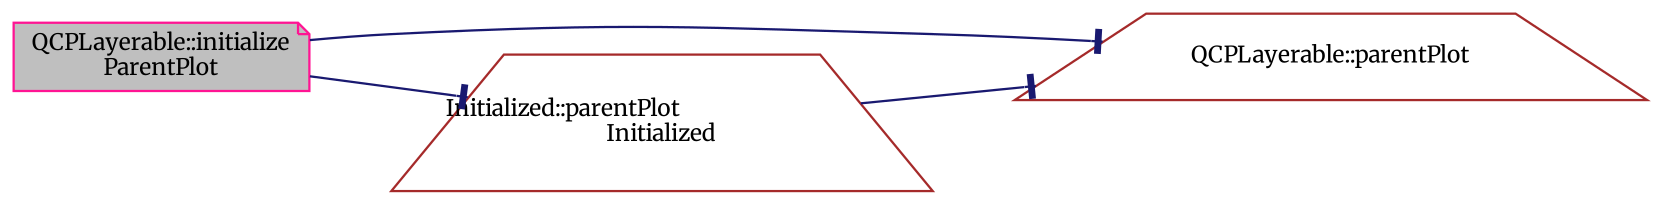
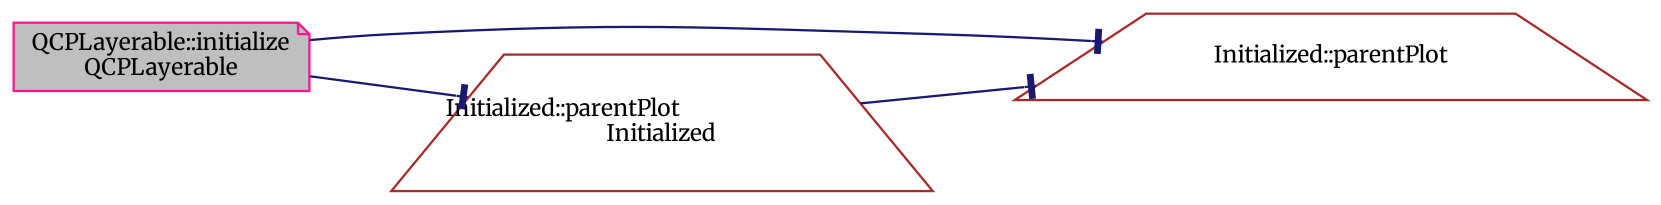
(162, 57) -> (162, 57)
(1331, 57) -> (1331, 57)
